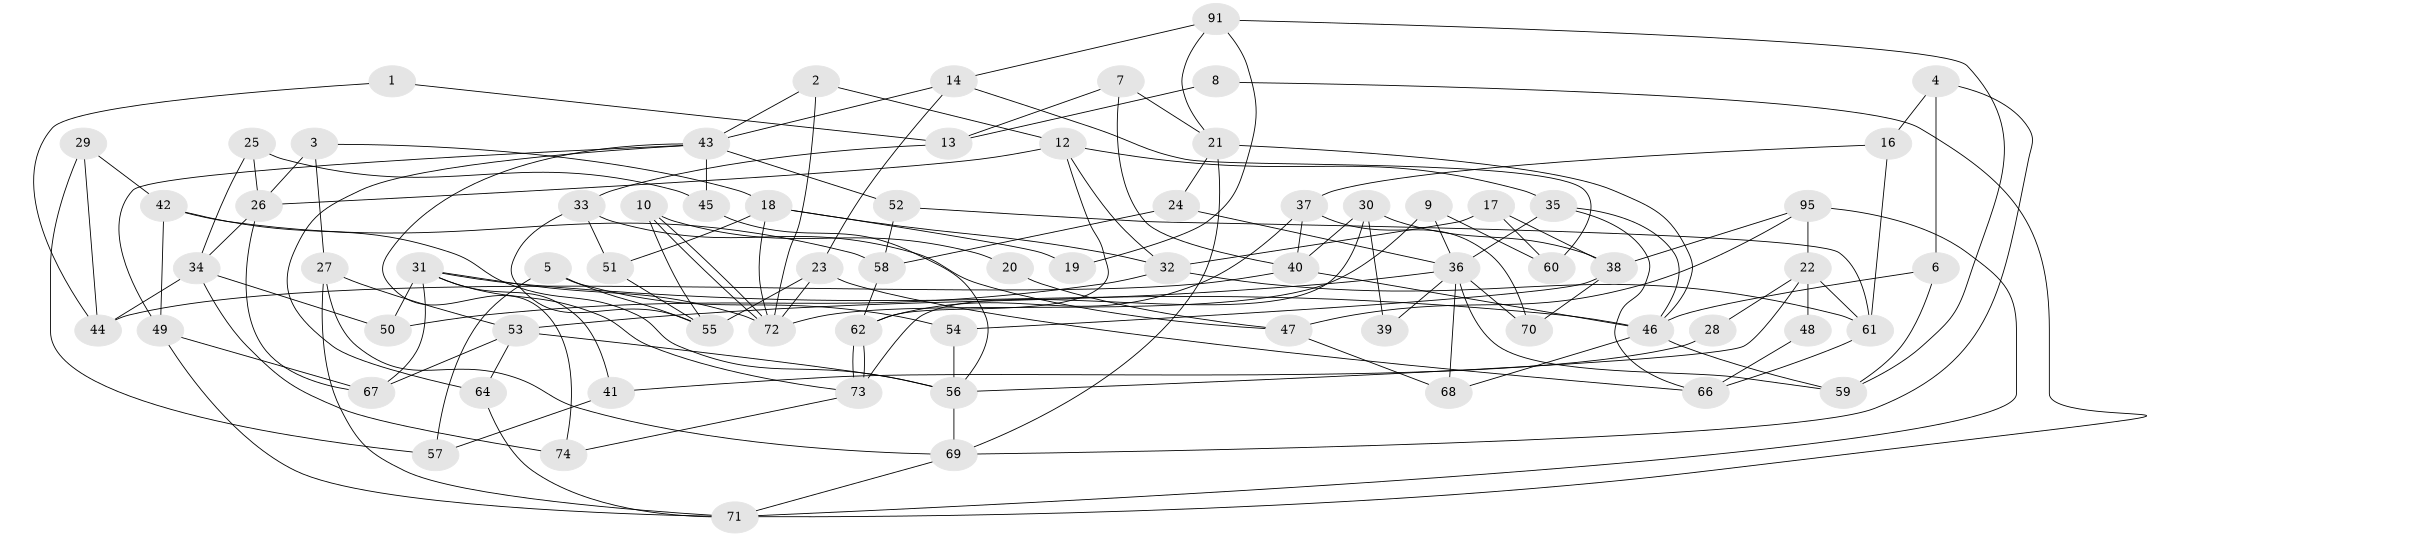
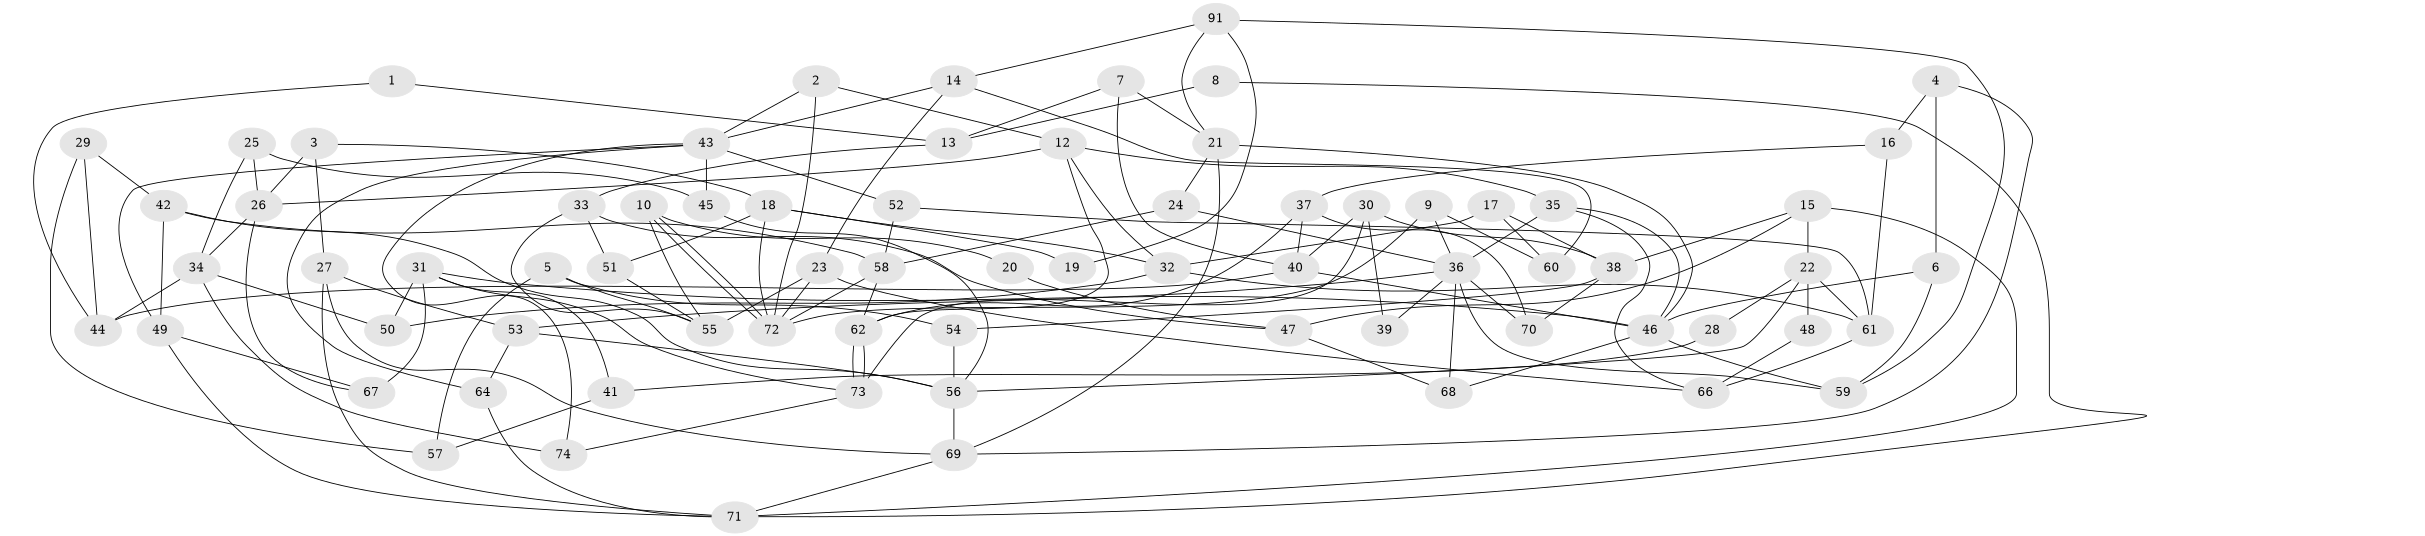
(1808, 206) -> (1808, 206)
(600, 292) -> (837, 294)
(444, 362) -> none
